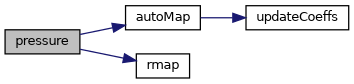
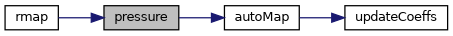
(102, 54) -> (75, 18)
